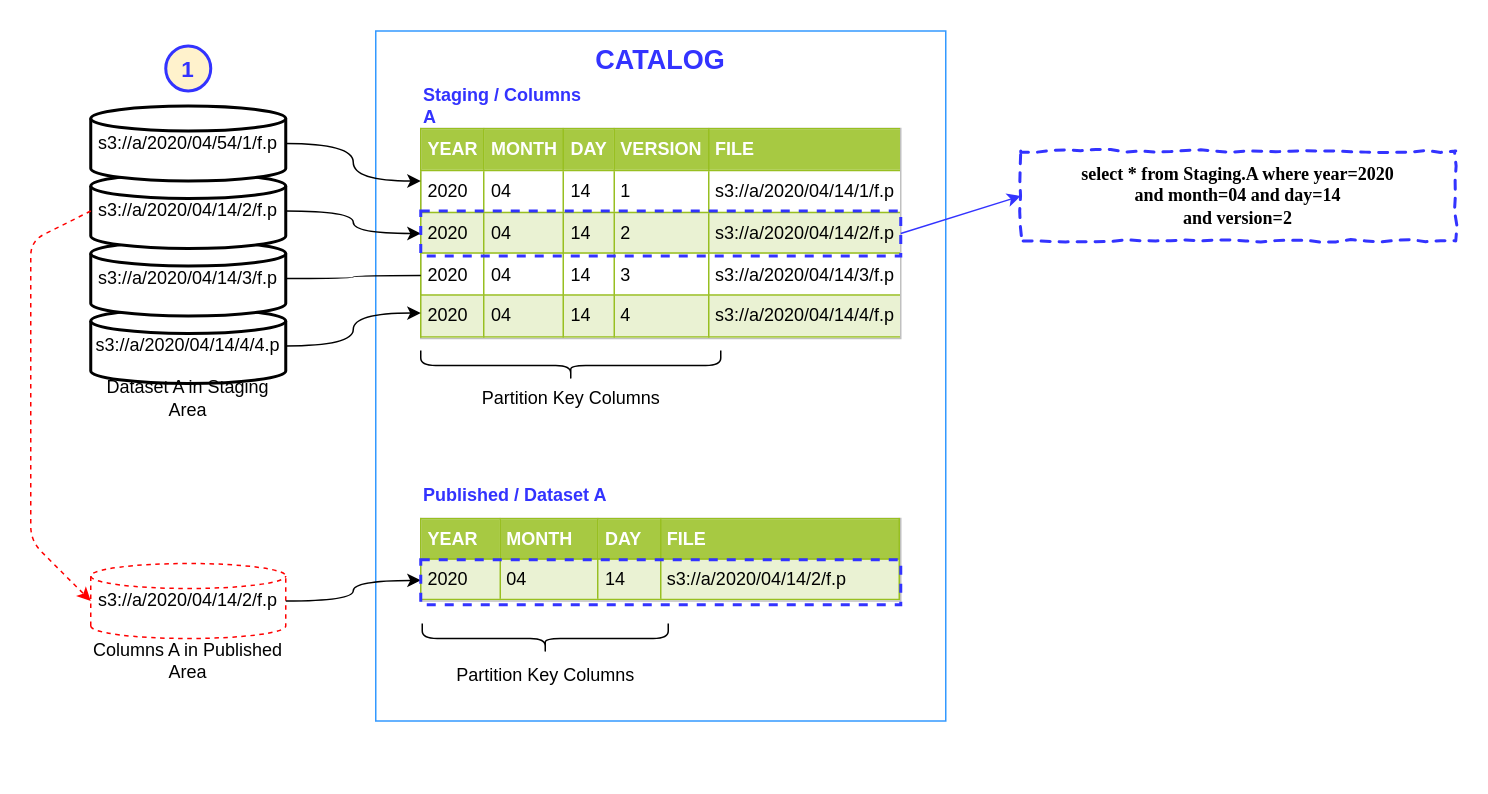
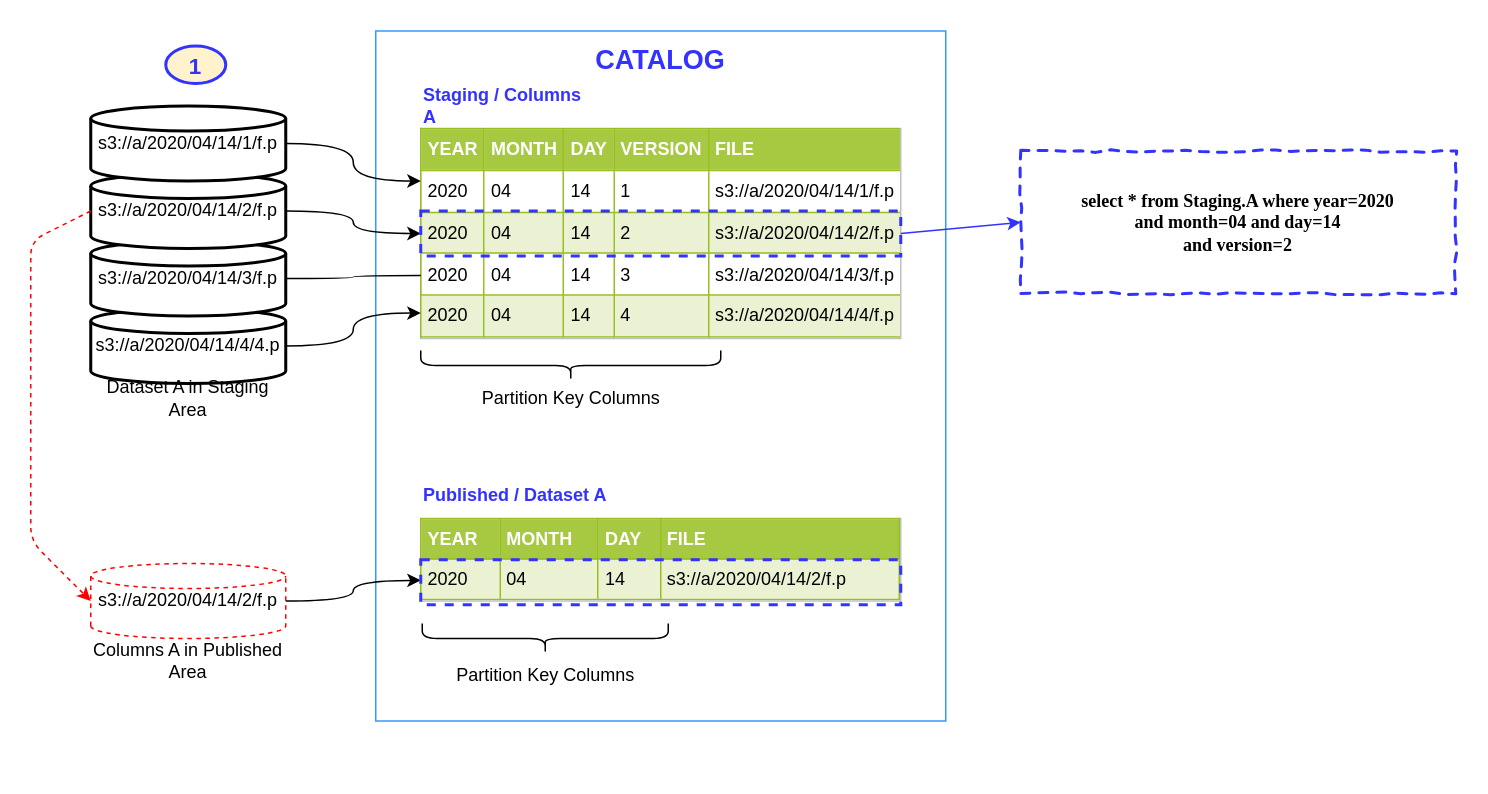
(188, 68) -> (196, 65)
(188, 143) -> (188, 143)
(1238, 196) -> (1238, 222)
